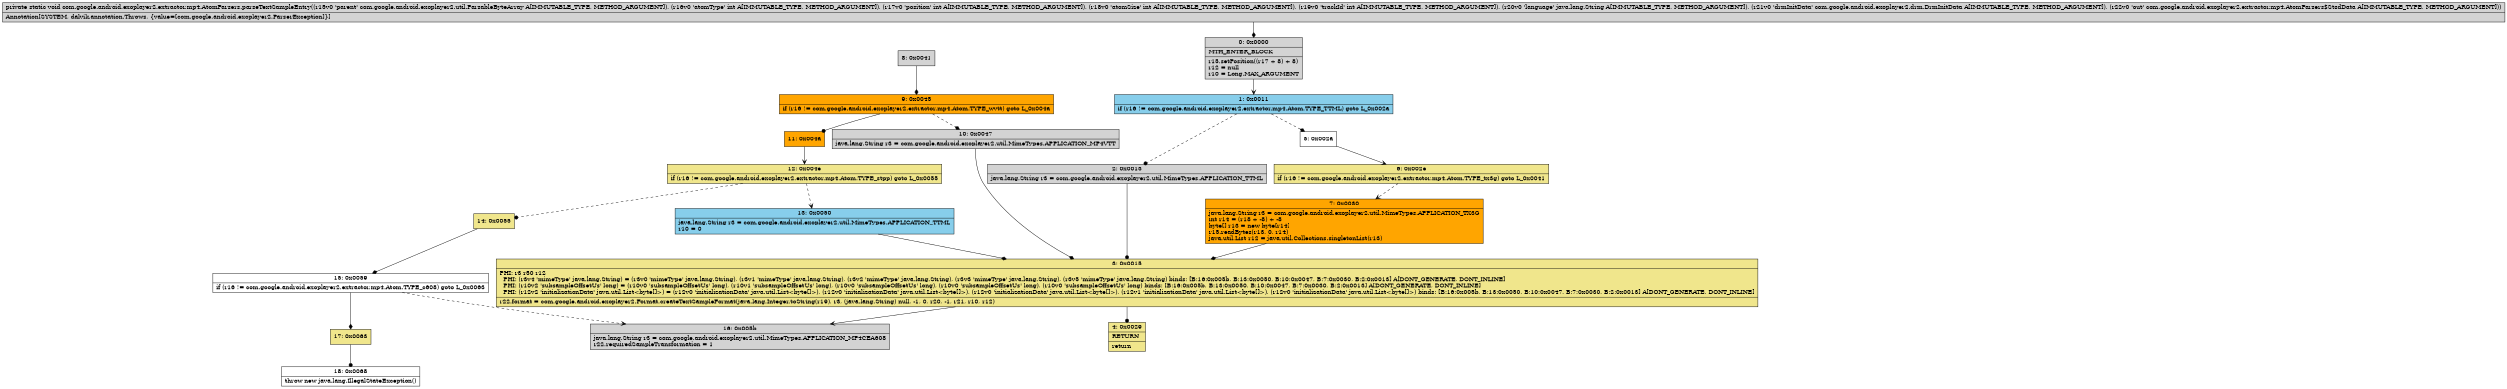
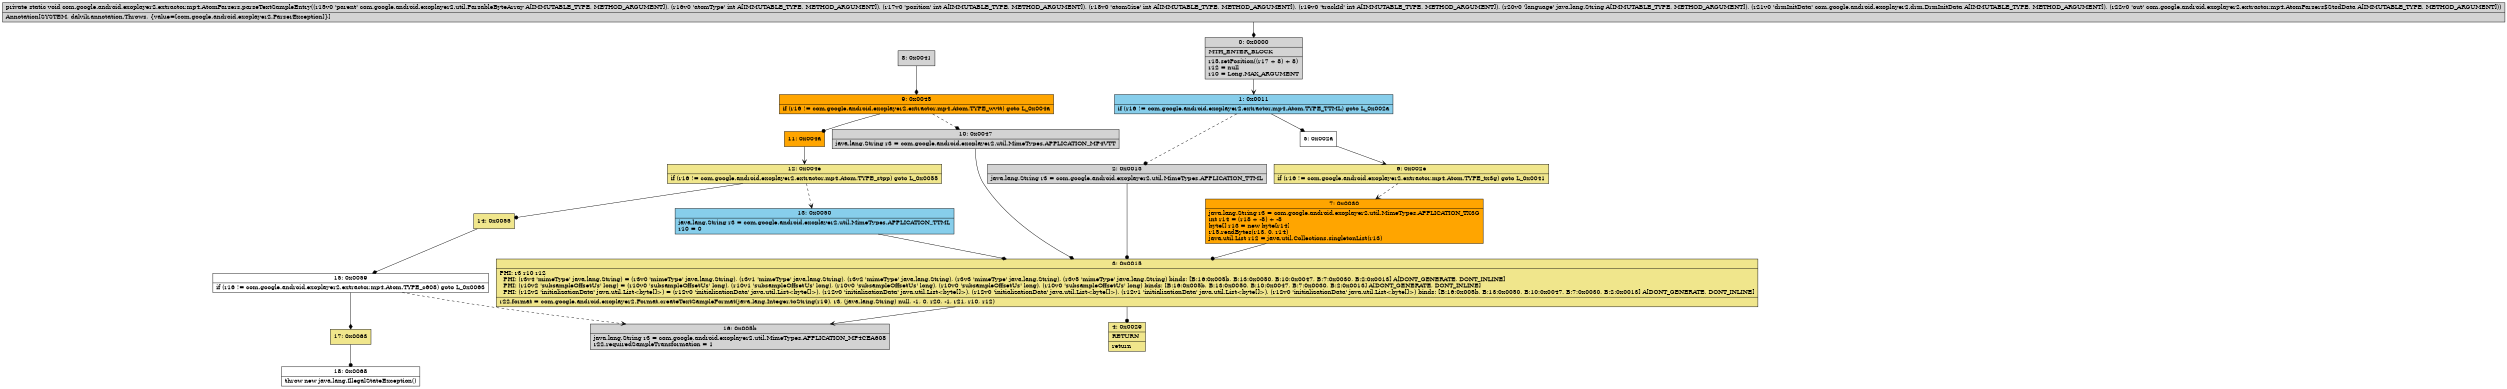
(1286, 121) -> (1286, 121)
(630, 200) -> (630, 200)
(1241, 251) -> (1240, 251)
(524, 273) -> (524, 273)
